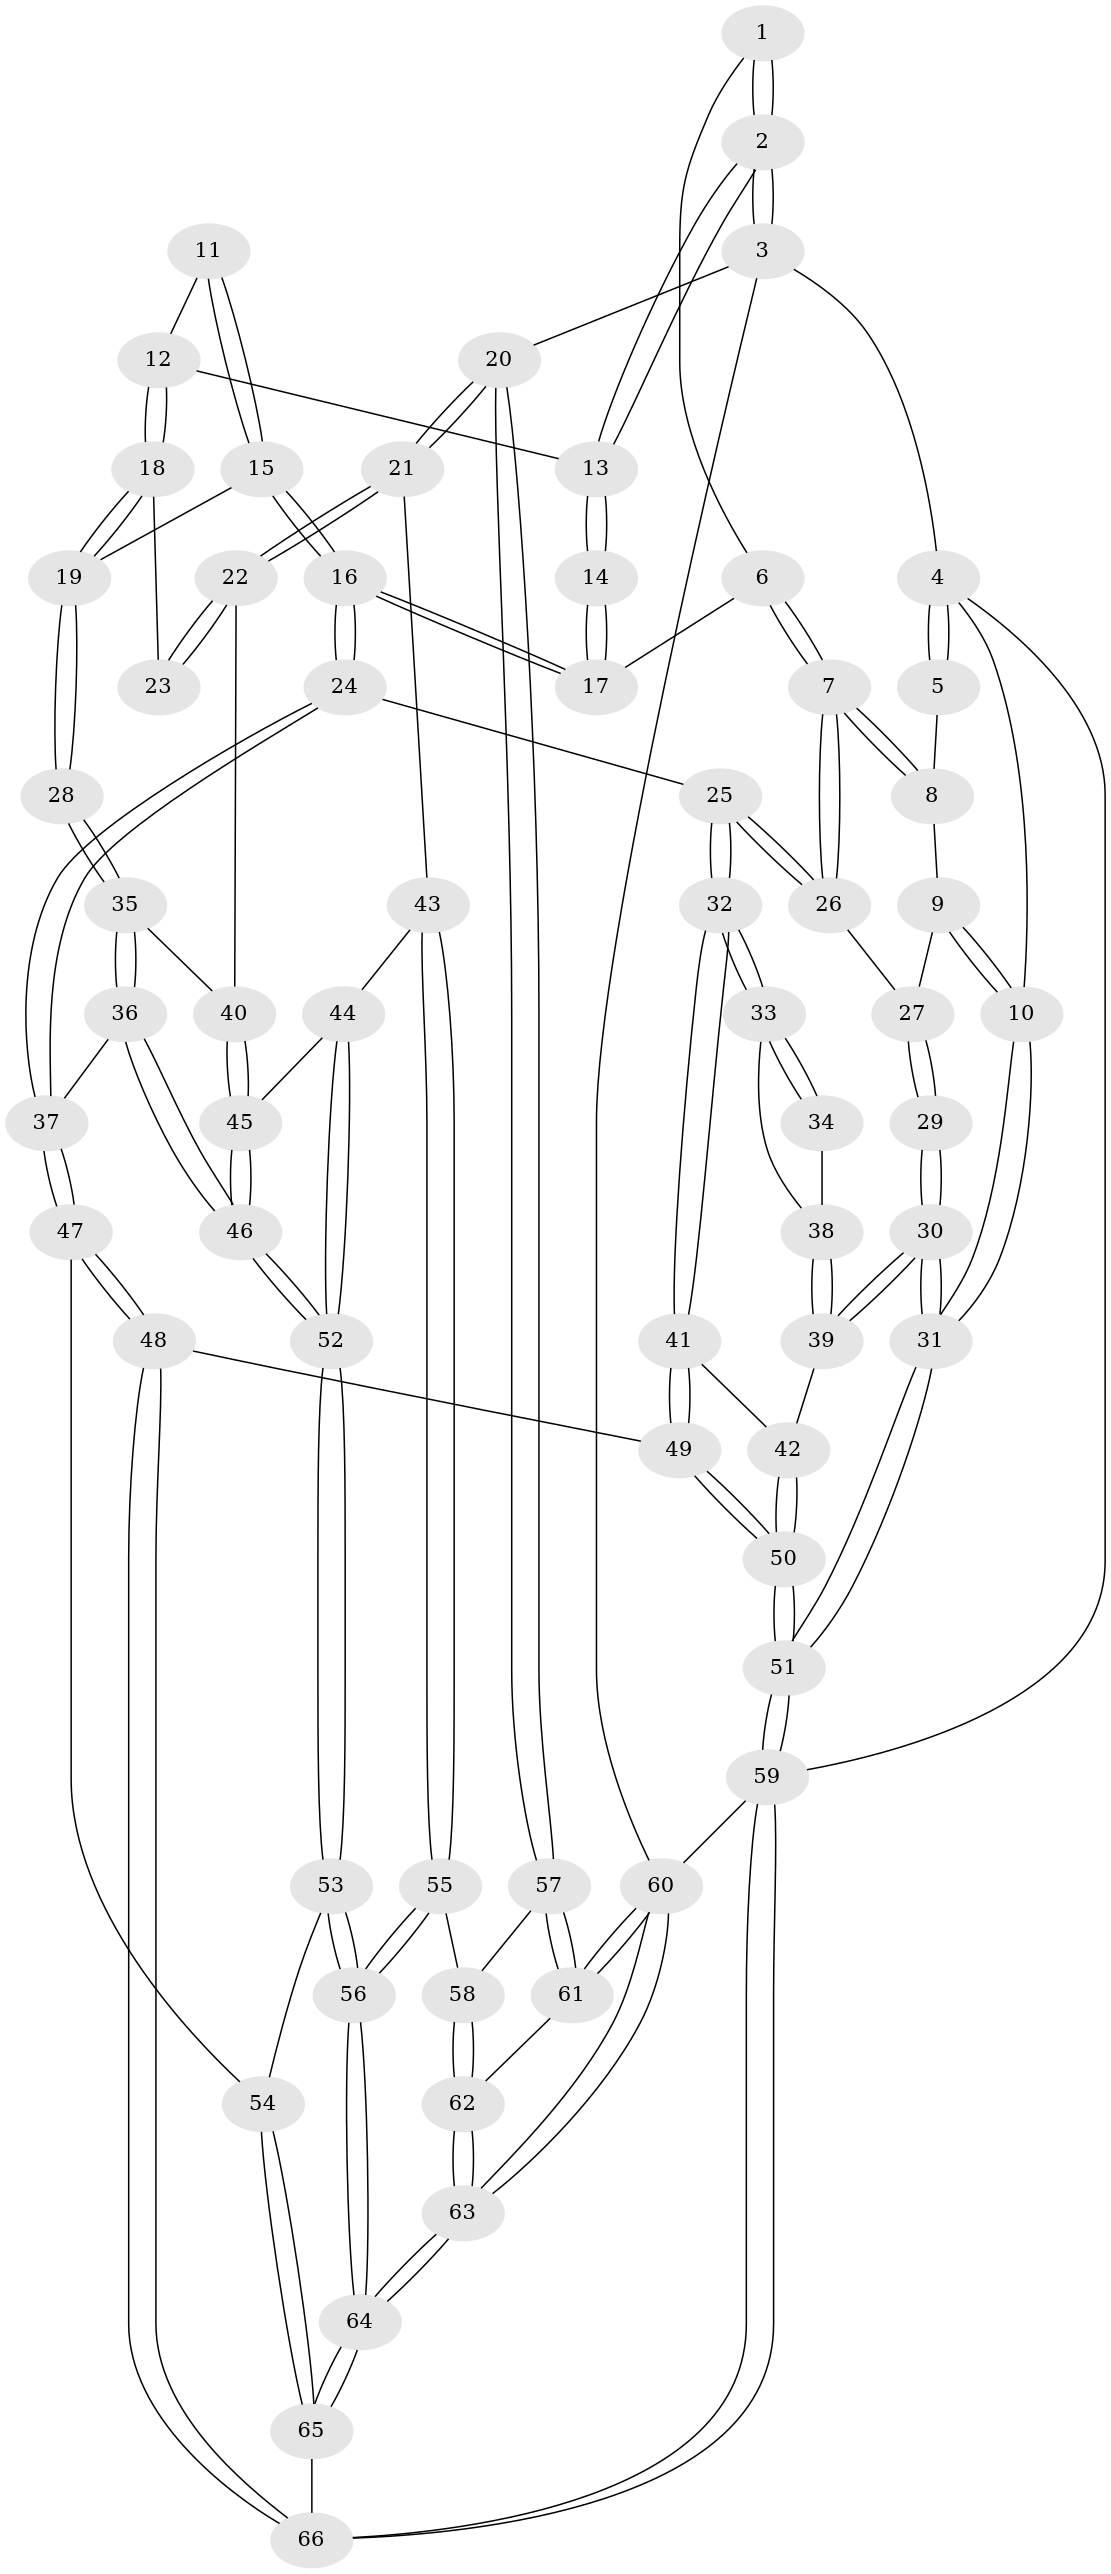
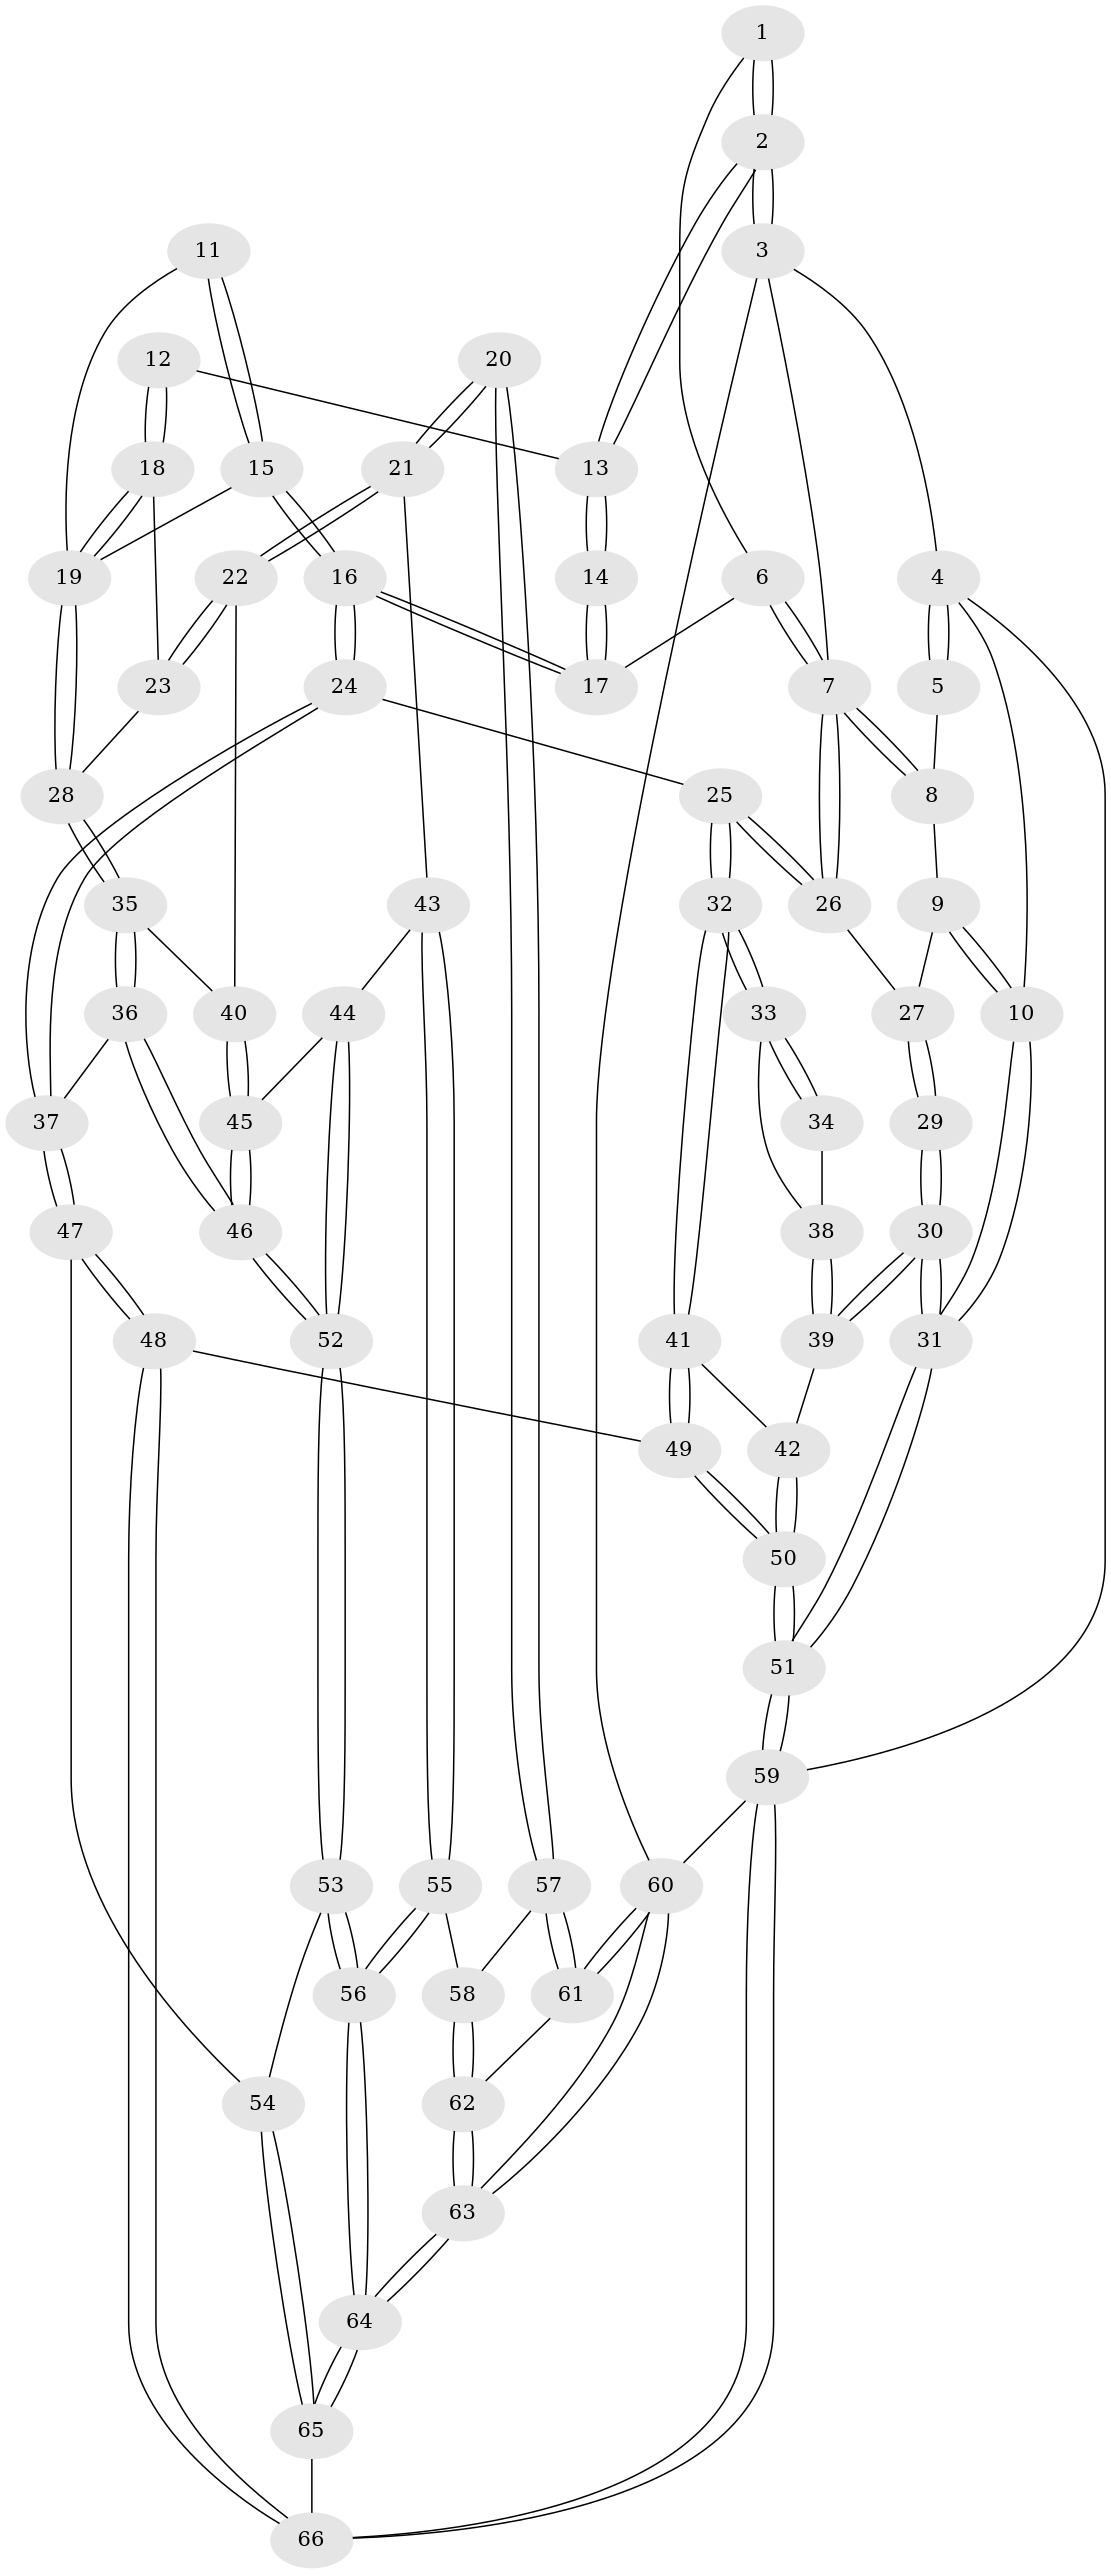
(184, 306) -> (81, 391)
(631, 306) -> (805, 468)
none -> (110, 742)
